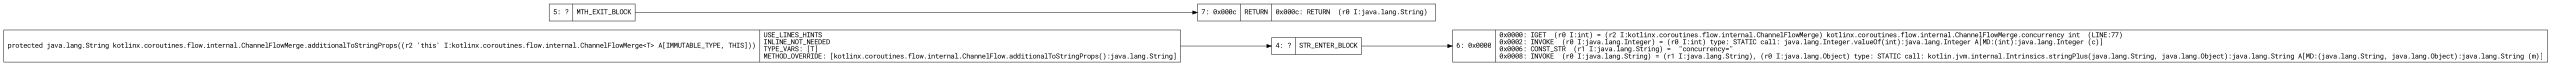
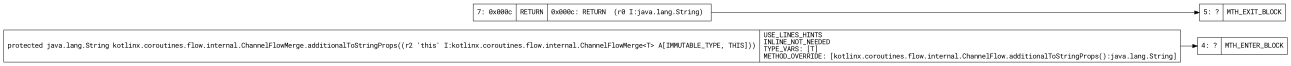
(914, 13) -> (953, 13)
(1328, 46) -> (1254, 46)
(2000, 46) -> none
